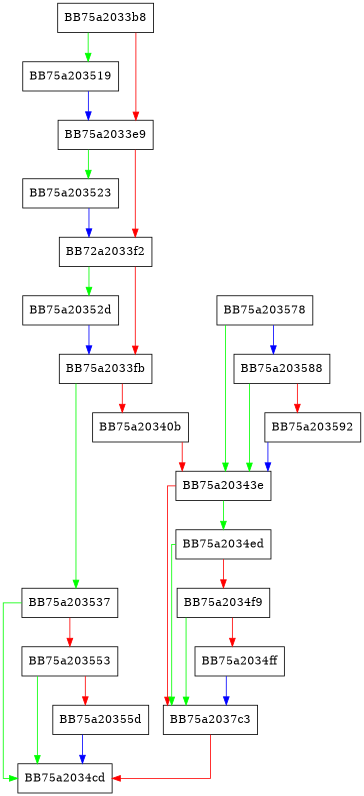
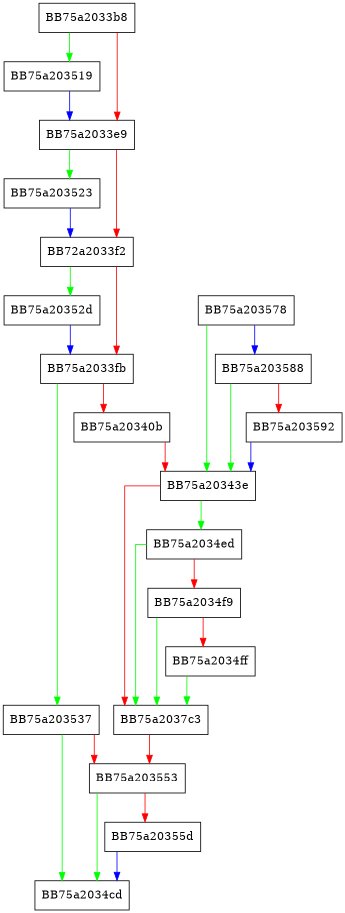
(226, 686) -> (187, 686)
(187, 778) -> (150, 745)
